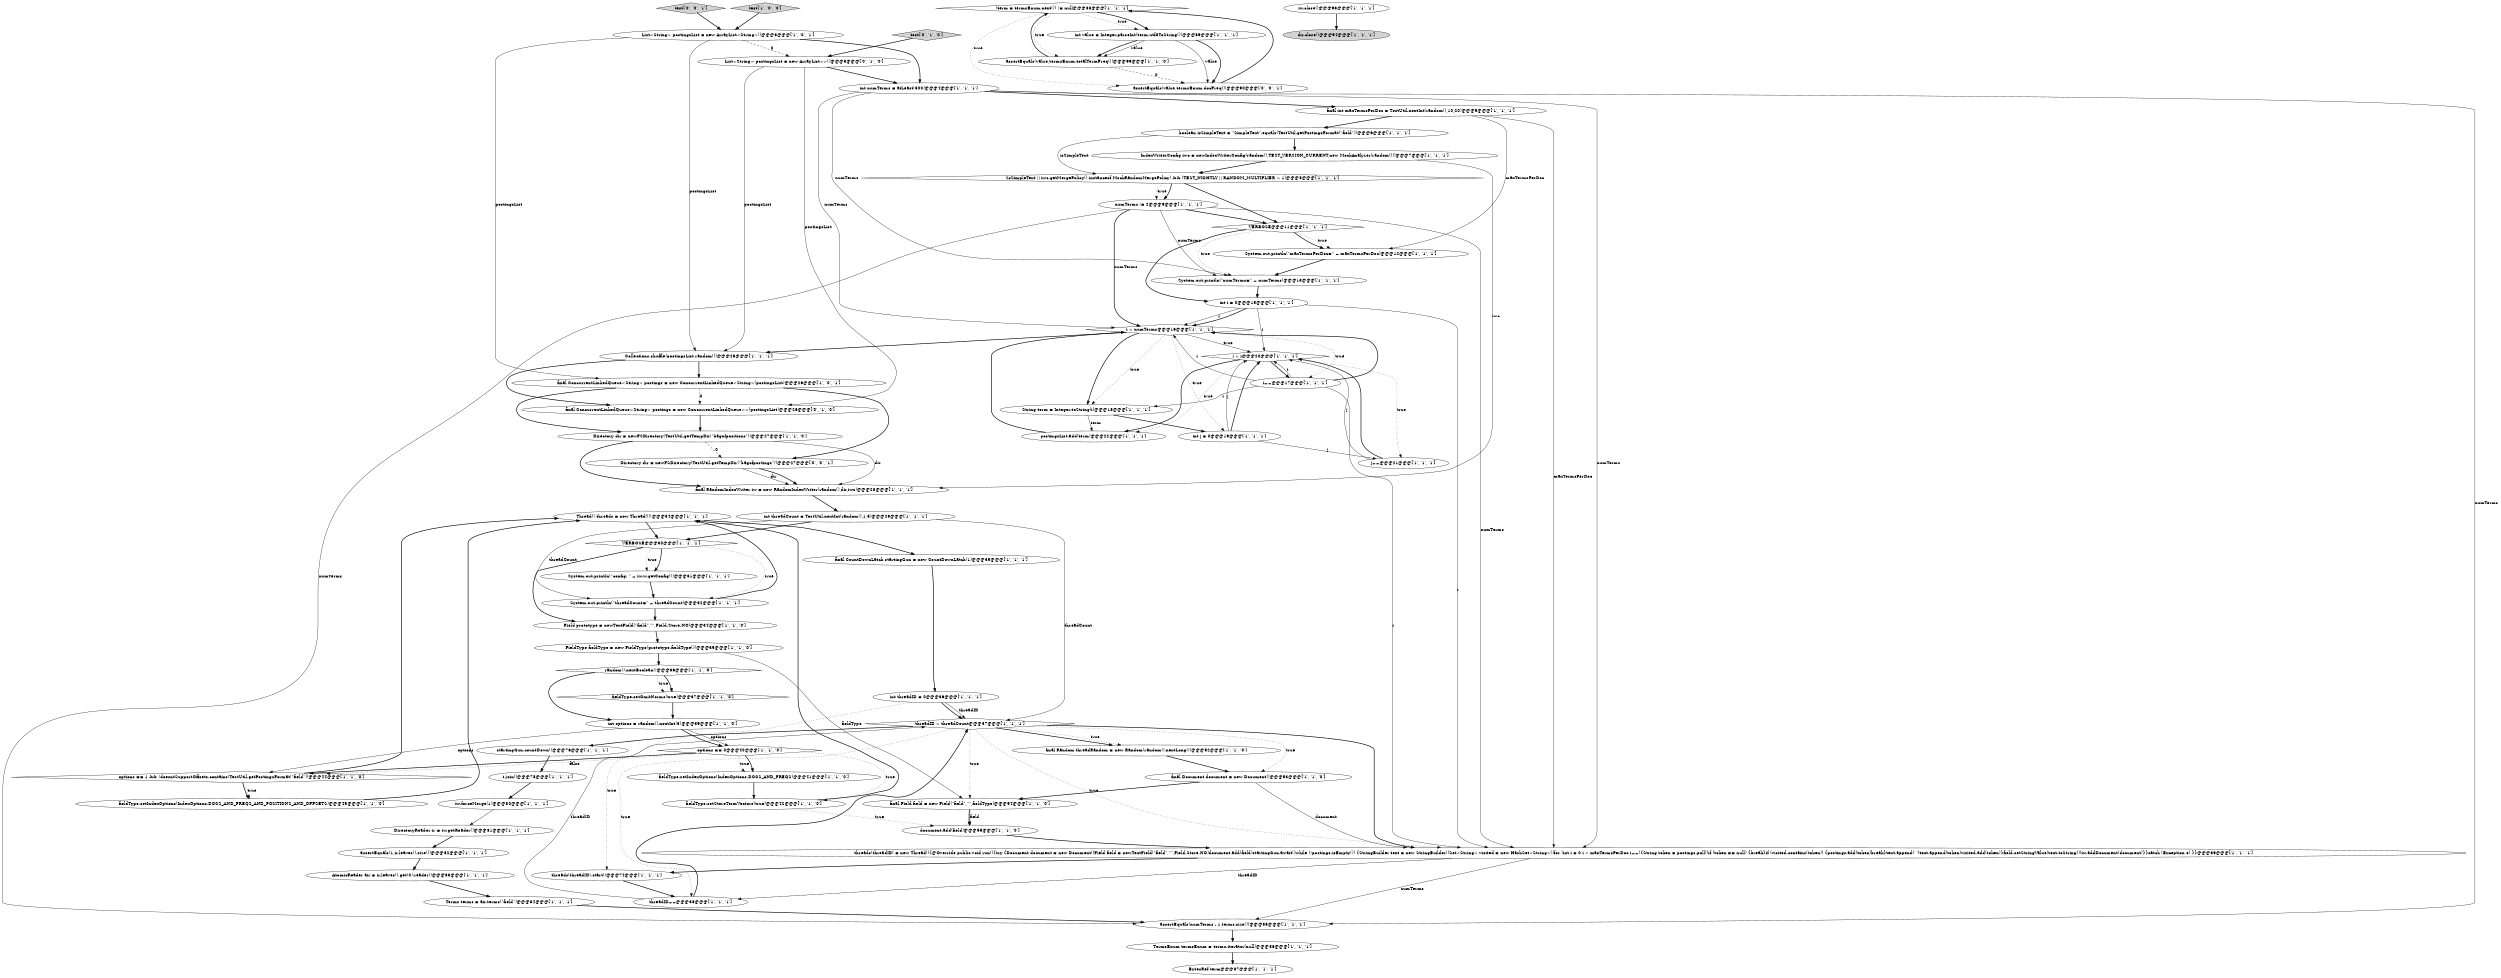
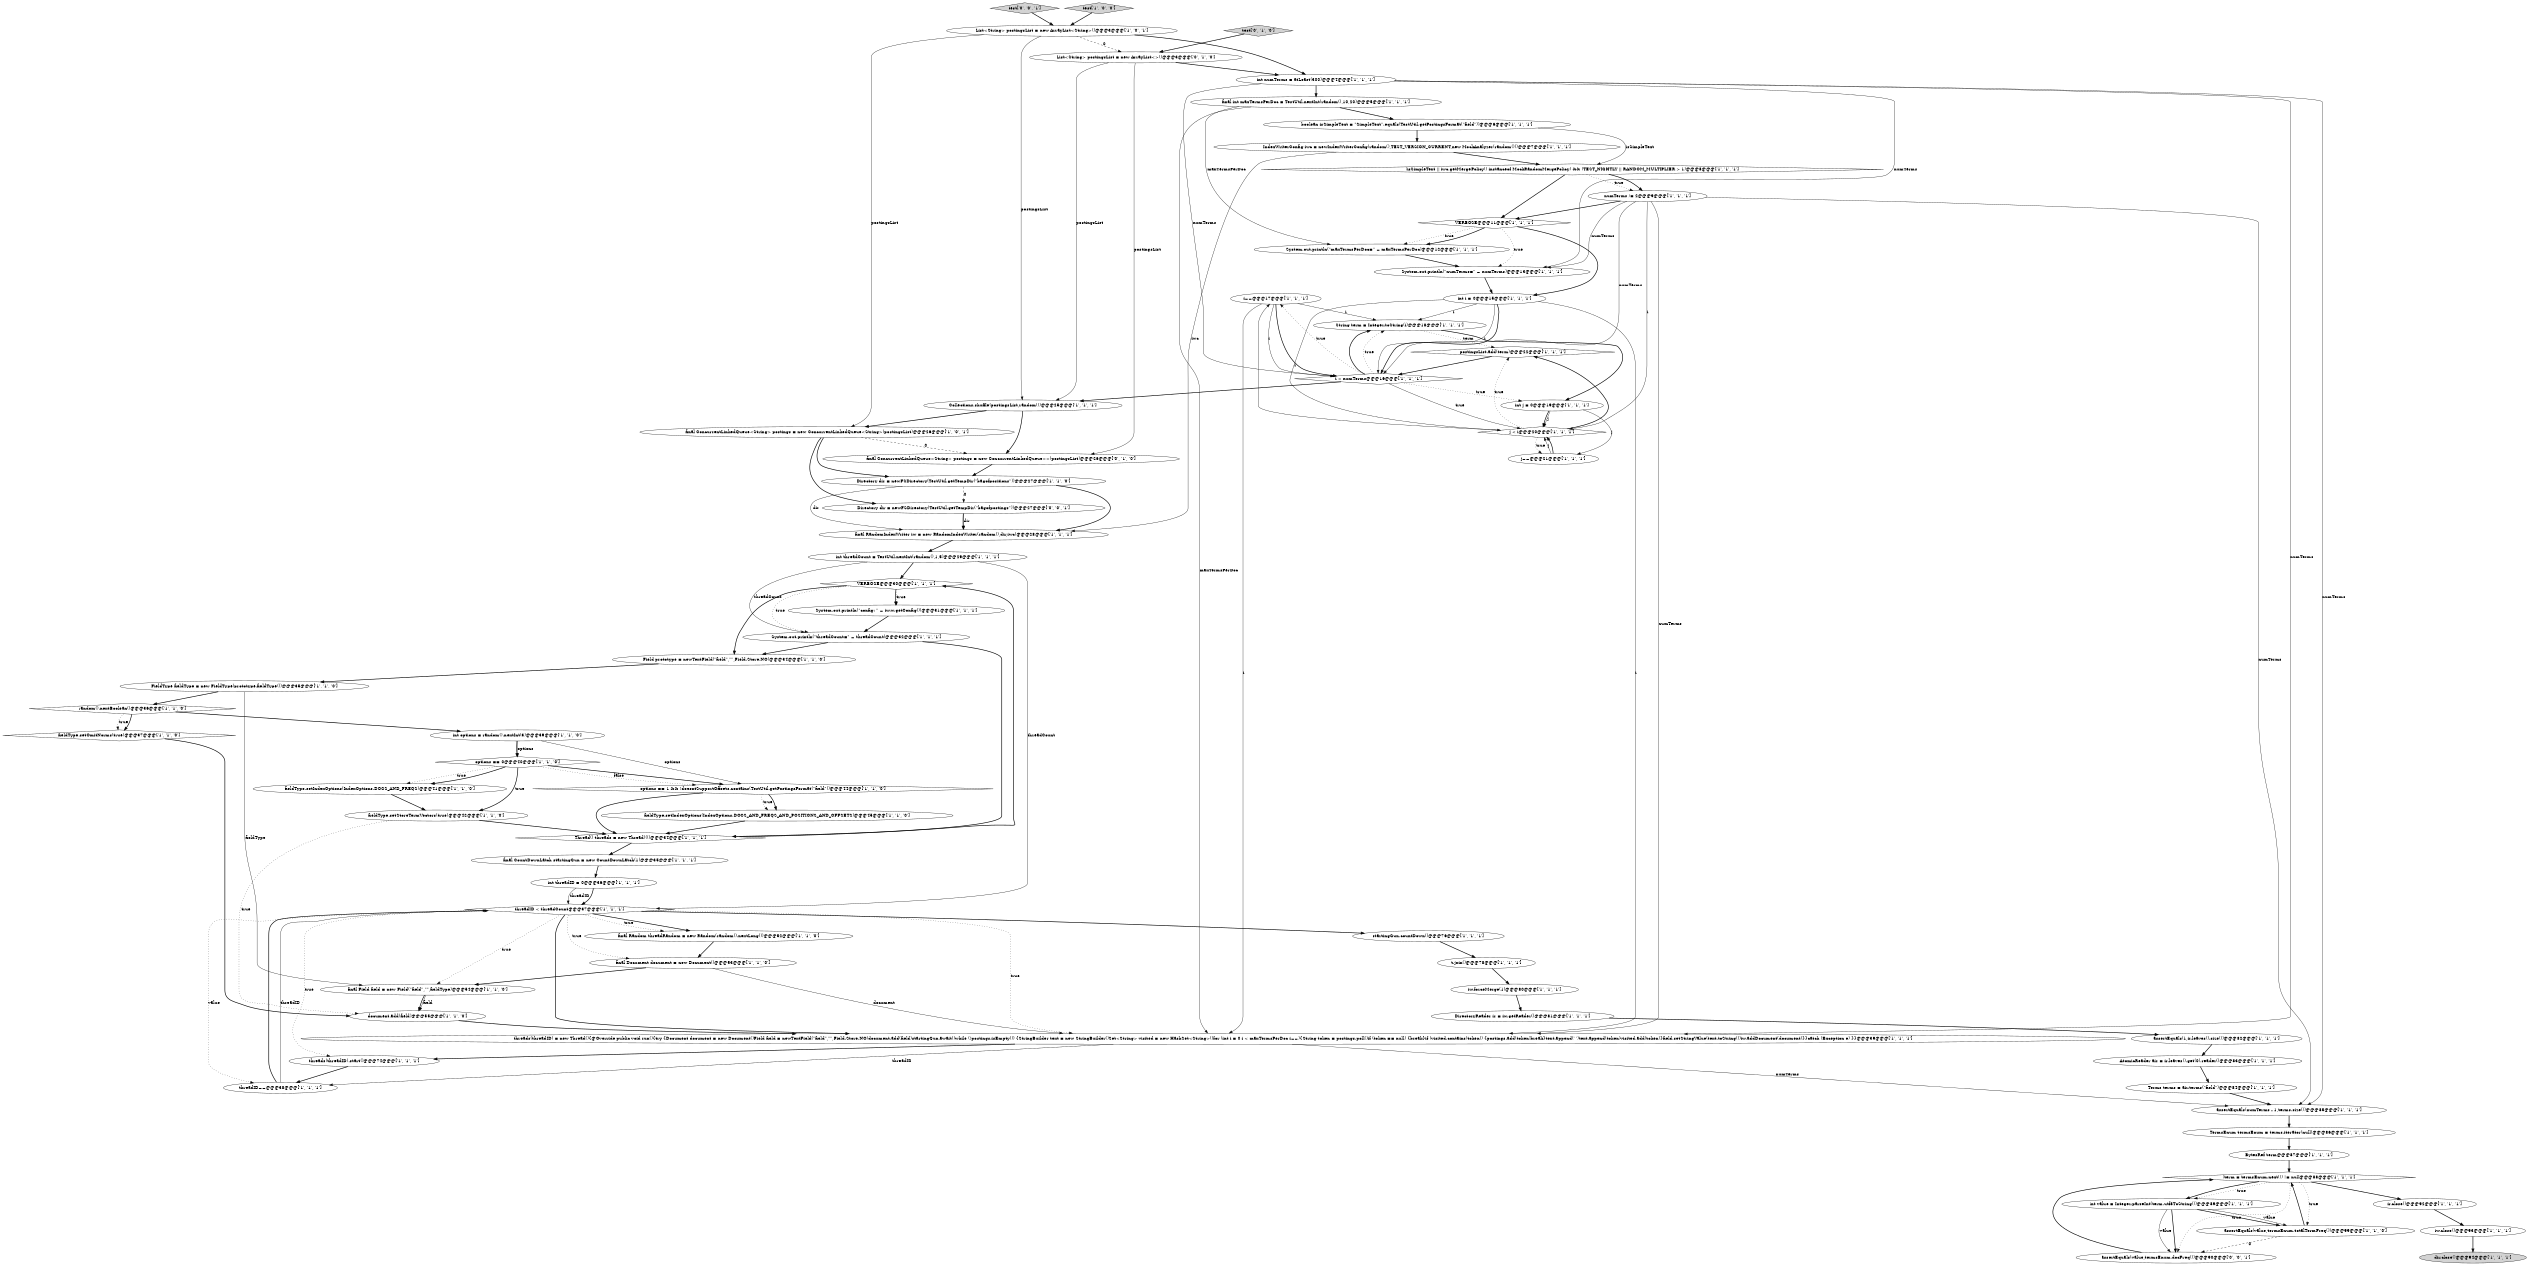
(1114, 270) -> (1575, 345)
none -> (1449, 311)
(1279, 369) -> (1328, 419)
(1285, 369) -> (1647, 337)
(1090, 422) -> (1457, 339)
(1094, 436) -> (1513, 352)
(642, 517) -> (640, 838)
(673, 709) -> (225, 907)
(749, 731) -> (320, 925)
(878, 767) -> (508, 795)
(483, 816) -> (1518, 1001)
(626, 817) -> (214, 1003)
none -> (2289, 1165)
none -> (2425, 1204)
